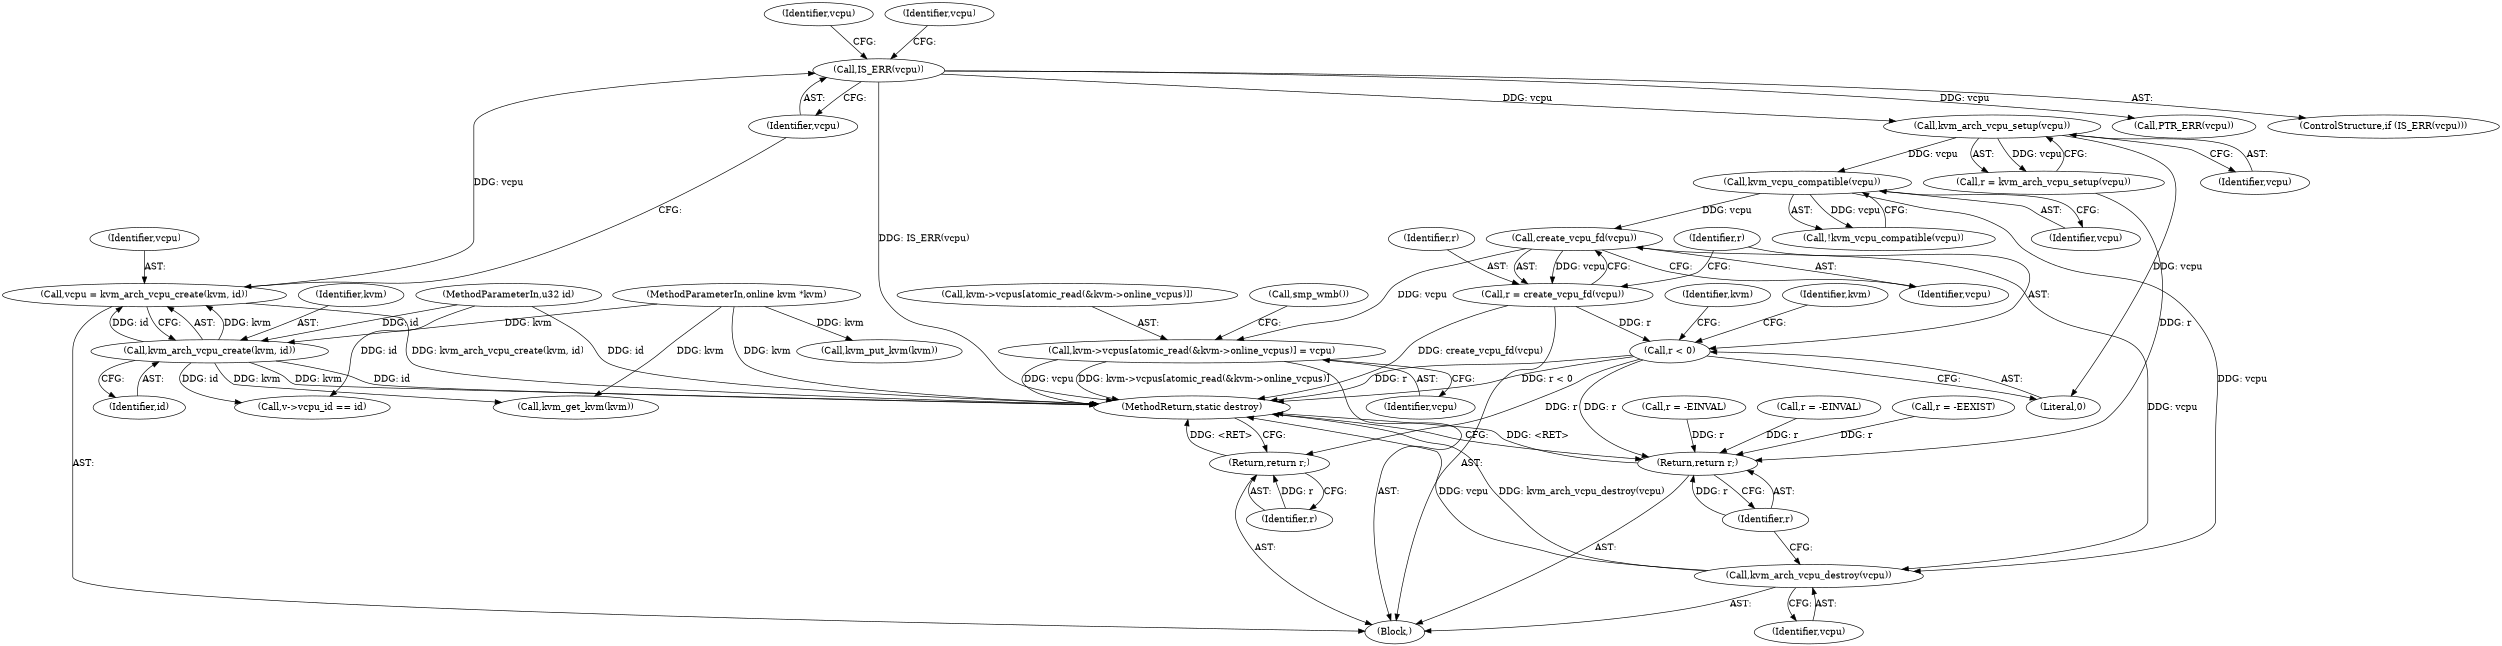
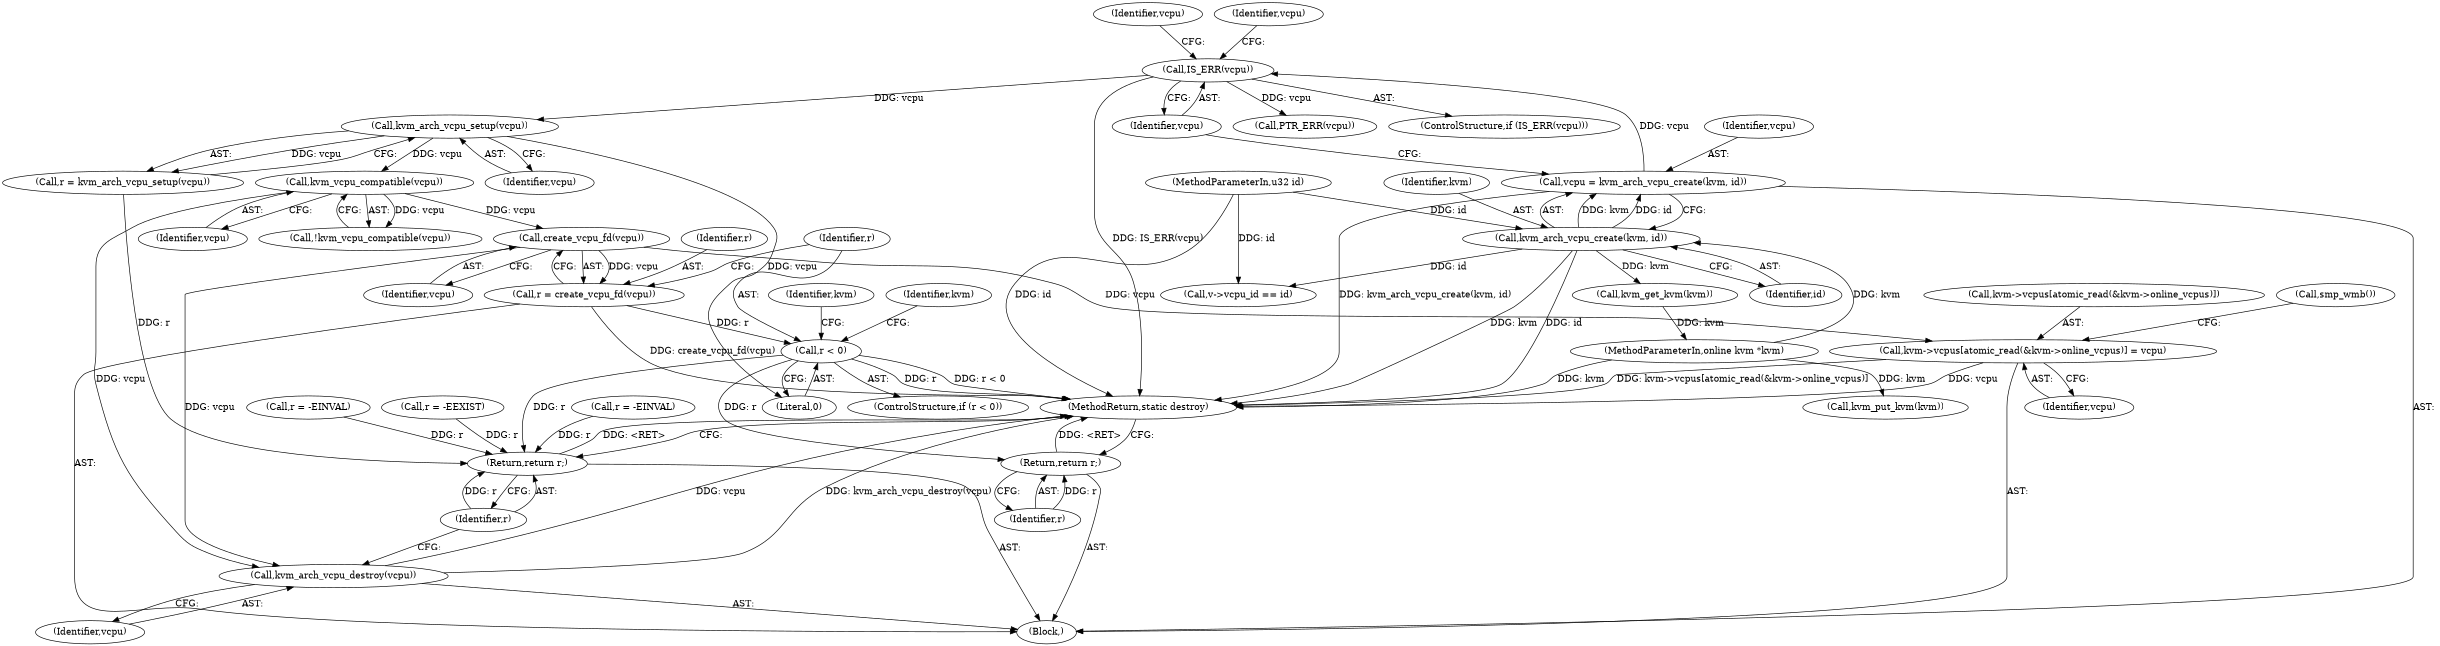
(662, 351) -> (1675, 324)
none -> (938, 408)
